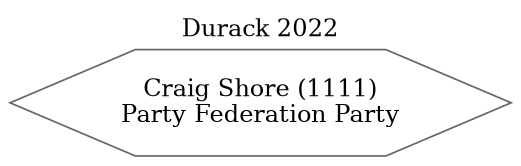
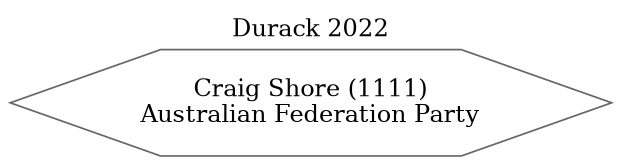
(261, 103) -> (311, 103)
